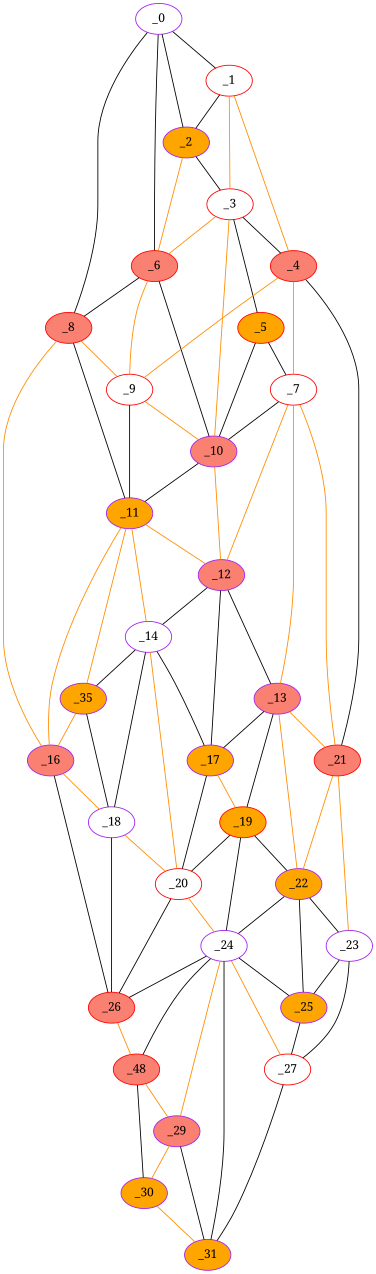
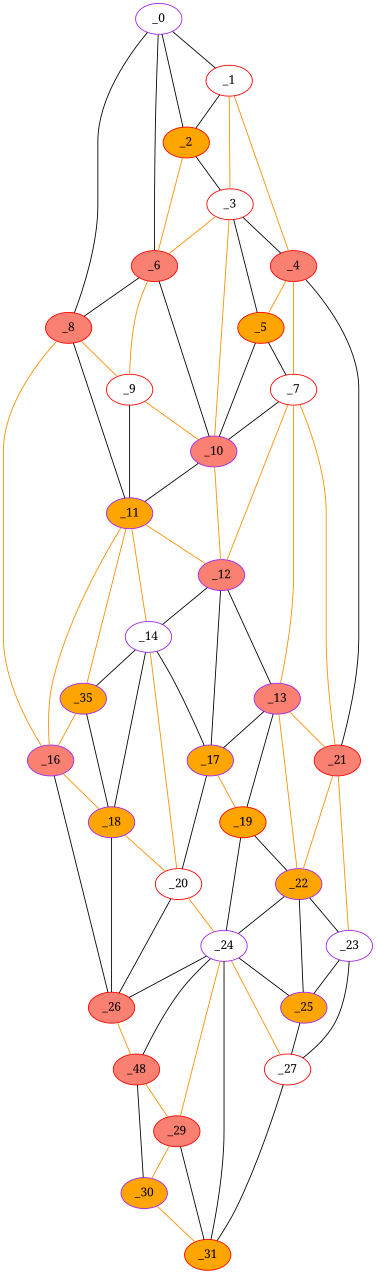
(186, 142) -> (186, 142)
(211, 327) -> (277, 297)
(112, 822) -> (112, 822)
(211, 853) -> none
(177, 1131) -> (177, 1131)
(208, 1255) -> (208, 1255)
